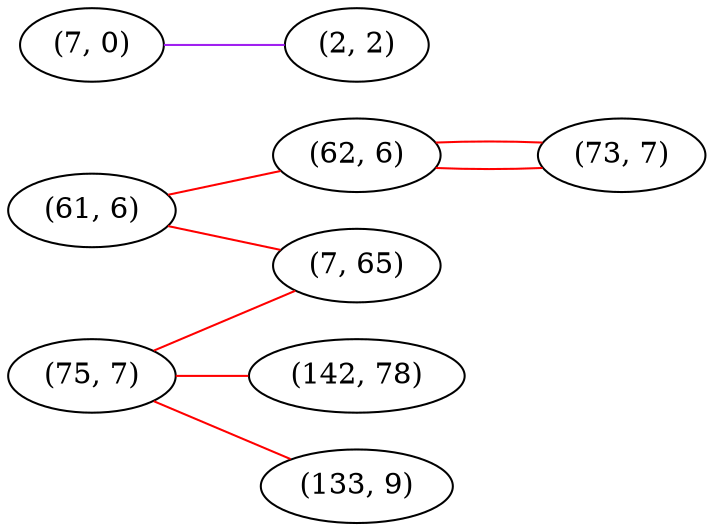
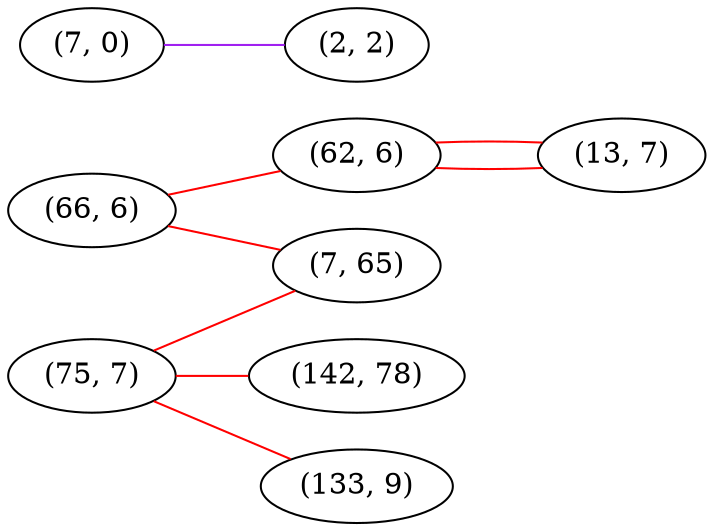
(622, 155) -> (622, 155)
(92, 210) -> (92, 210)
